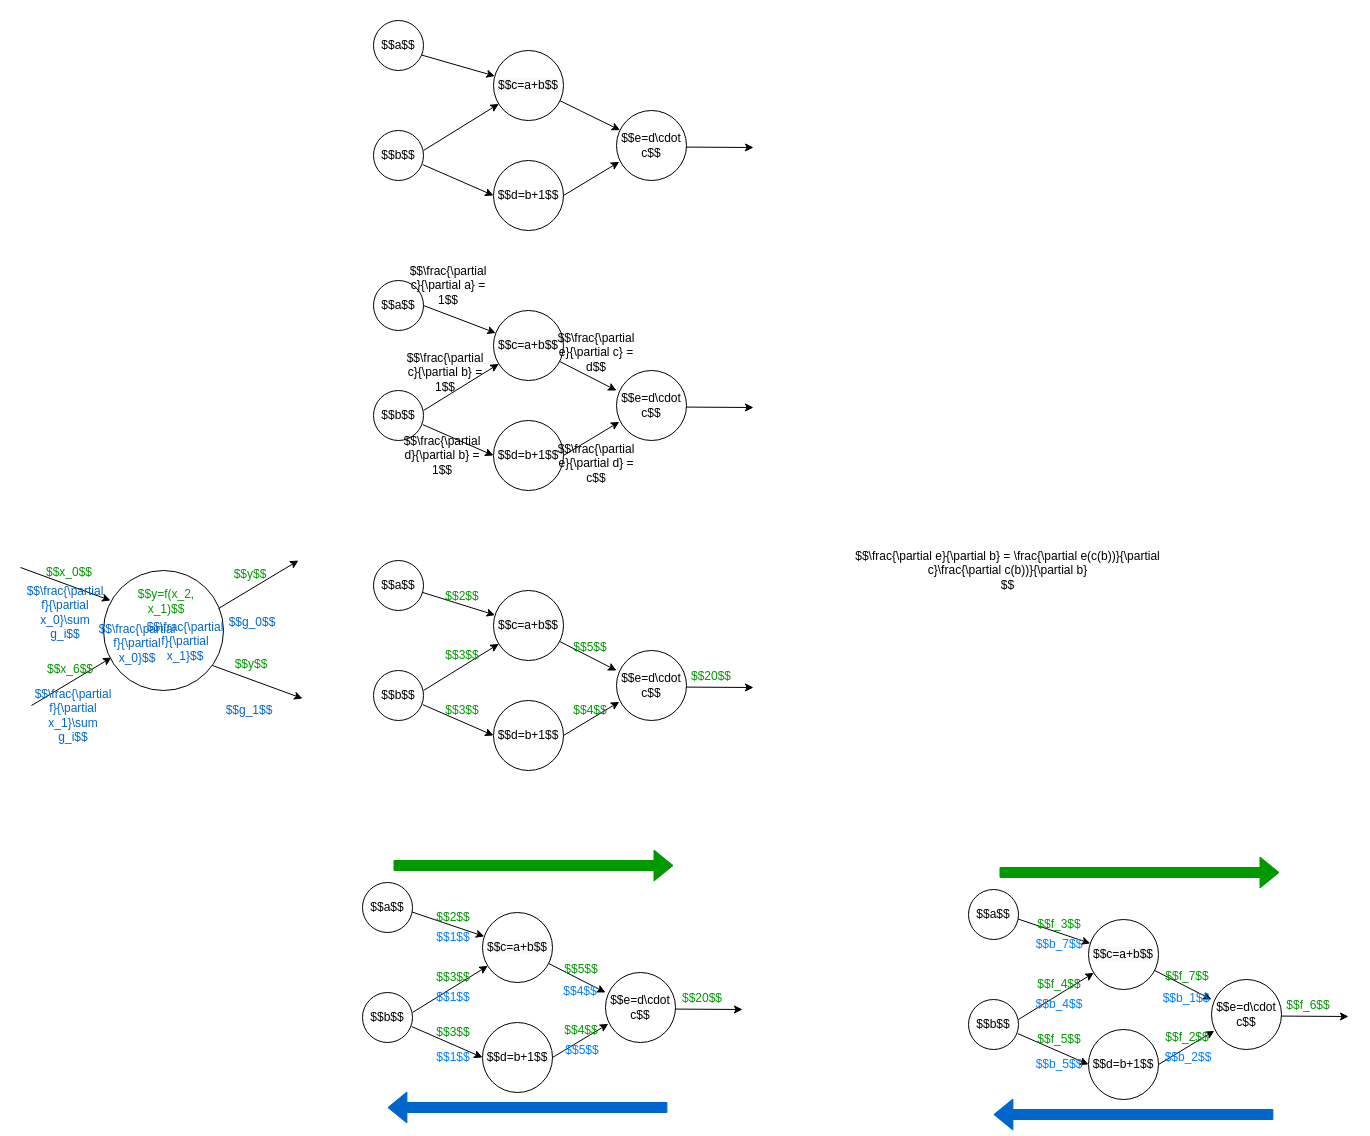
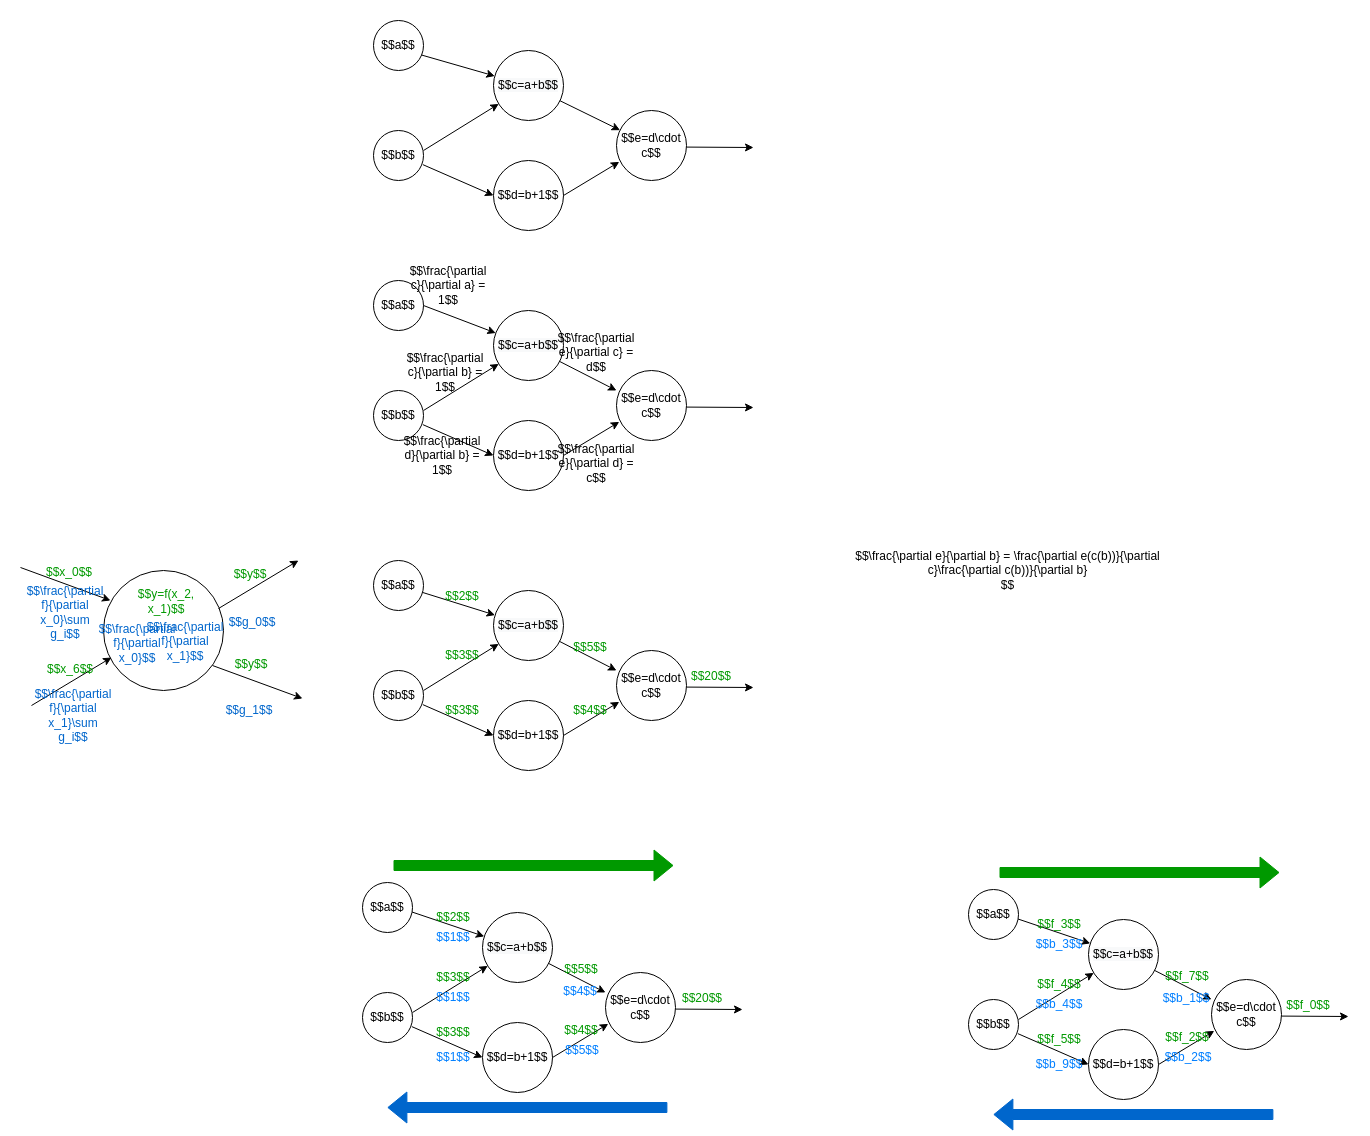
(1060, 945) -> (1060, 945)
(1309, 1006) -> (1309, 1006)
(1060, 1065) -> (1060, 1065)
